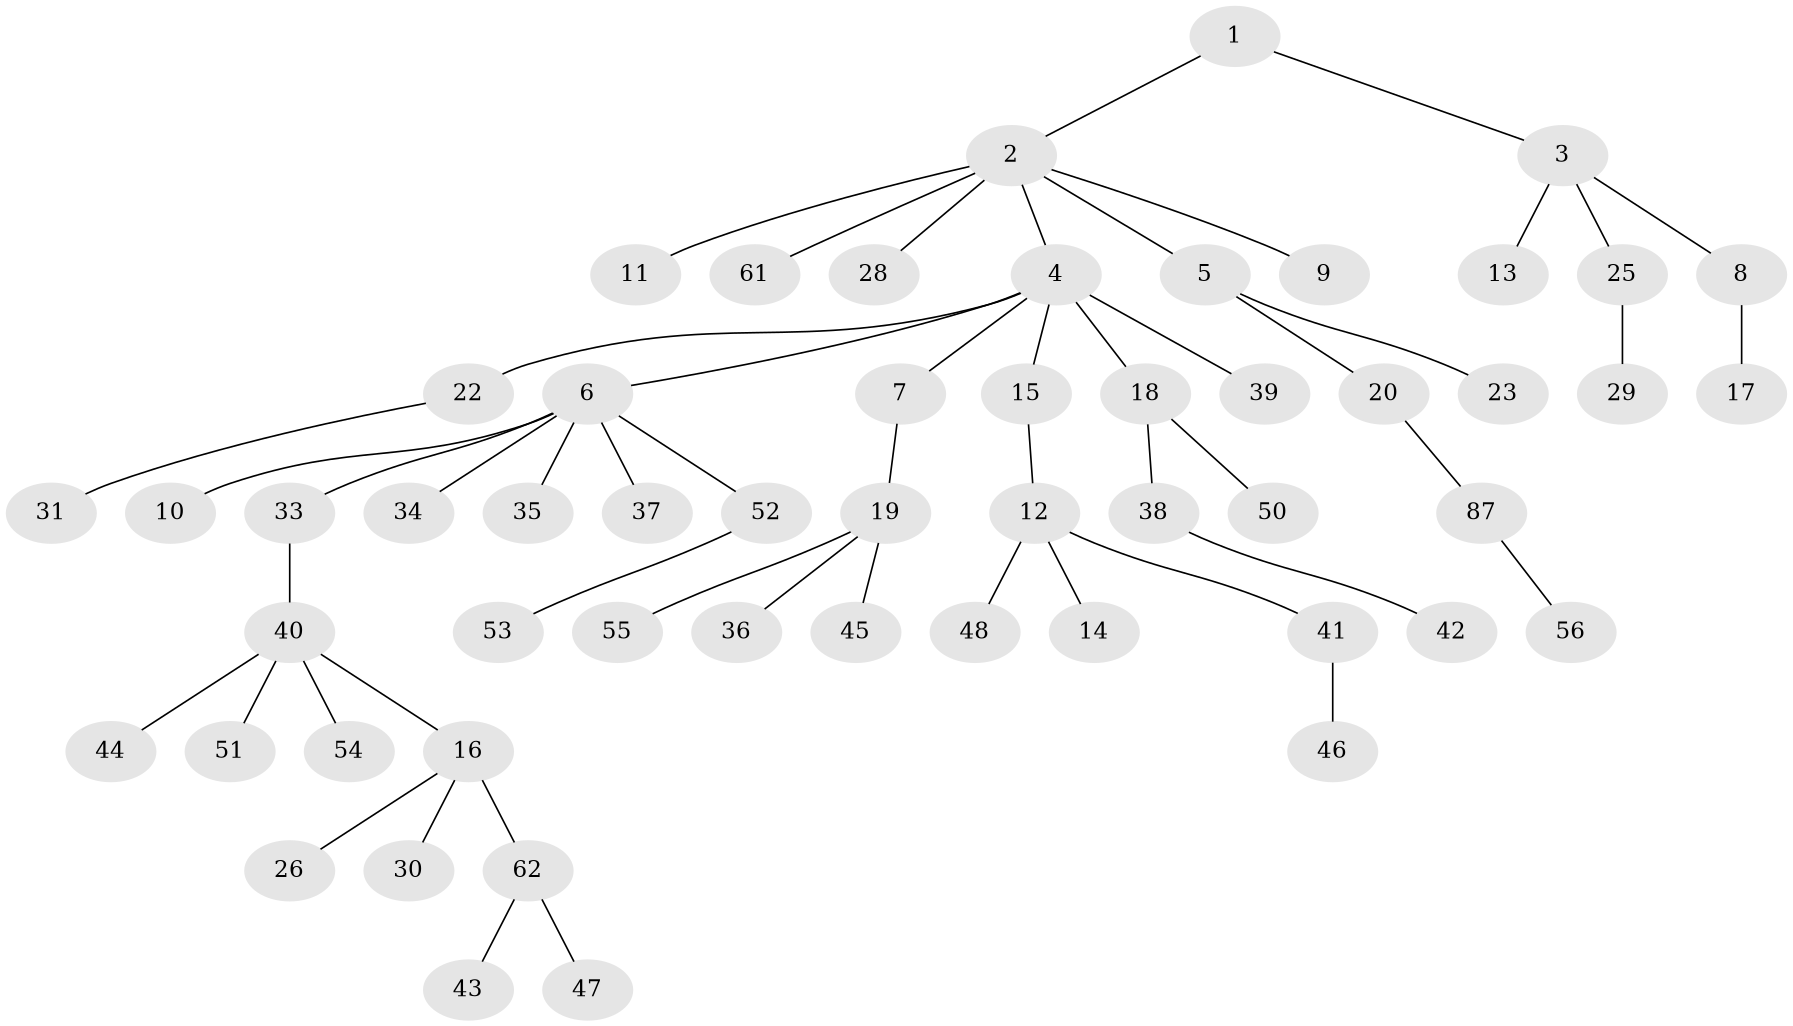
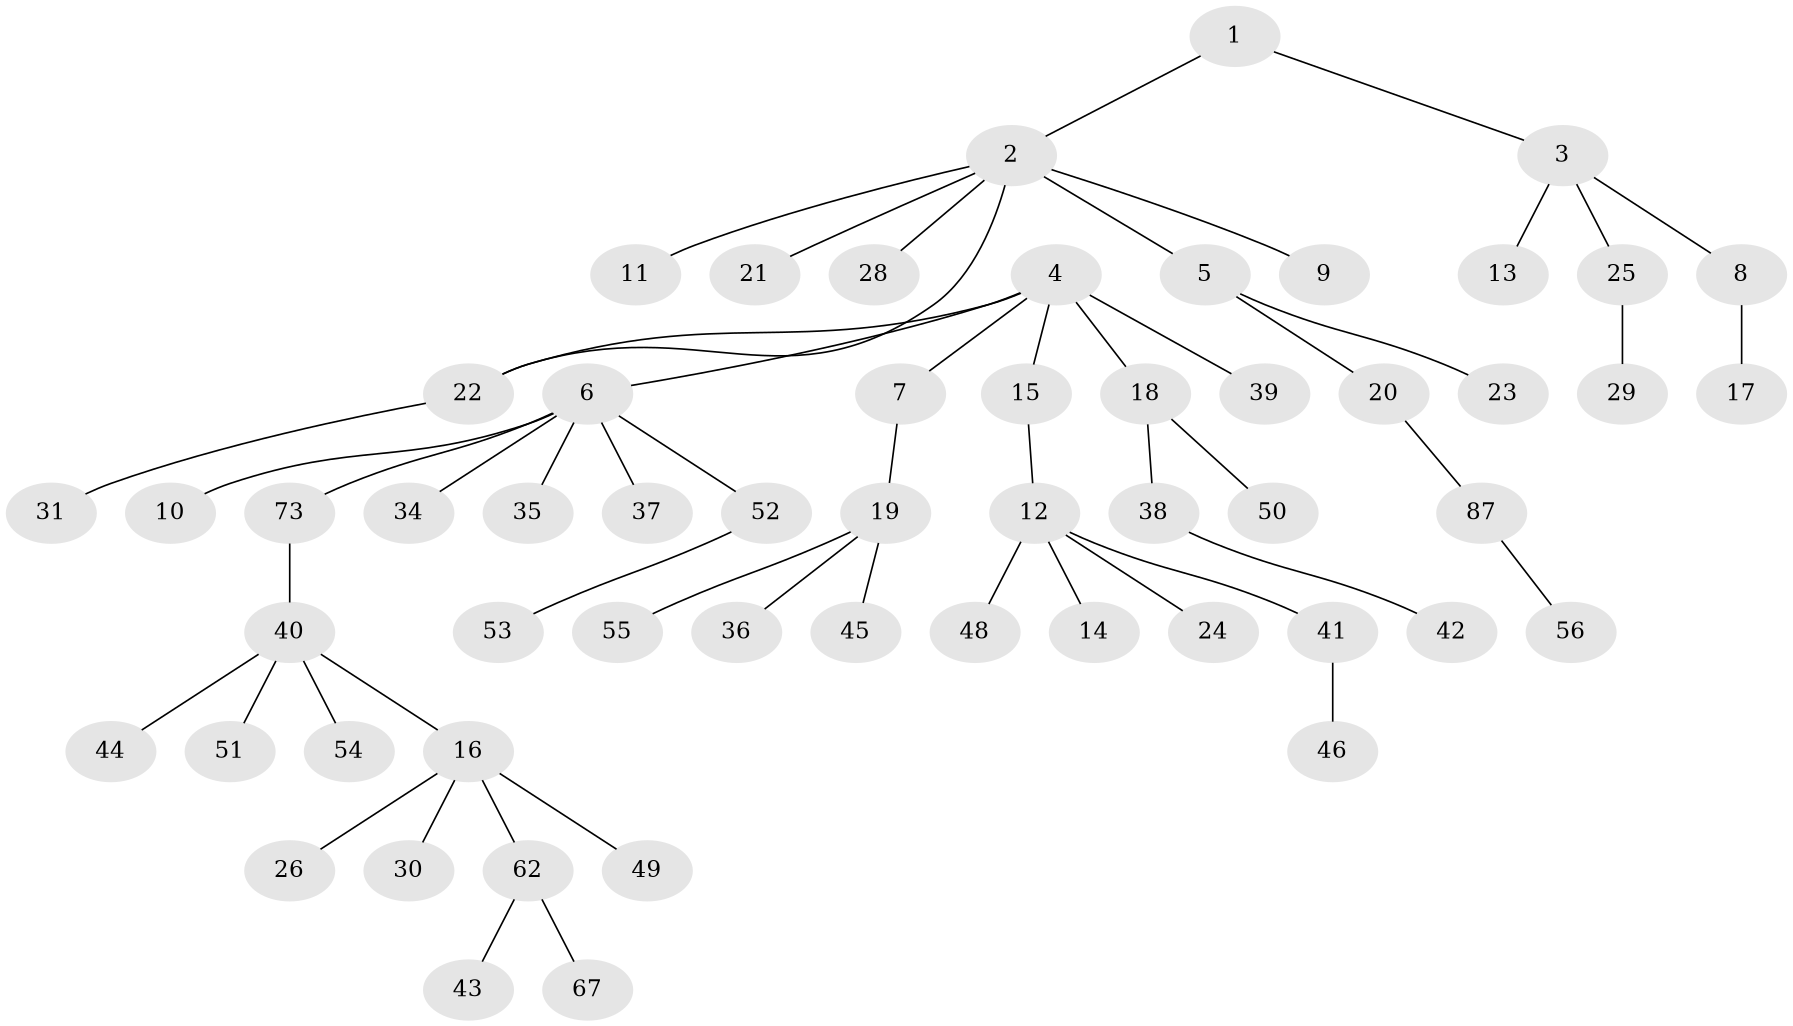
(1034, 215) -> (734, 354)
(755, 275) -> (755, 275)
(290, 513) -> (290, 513)
none -> (1214, 632)
none -> (647, 871)
(588, 990) -> (588, 990)
